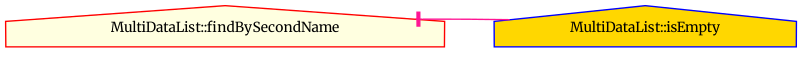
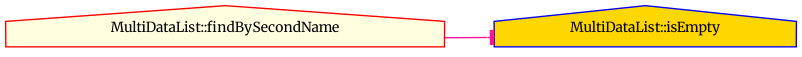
(466, 19) -> (466, 38)
